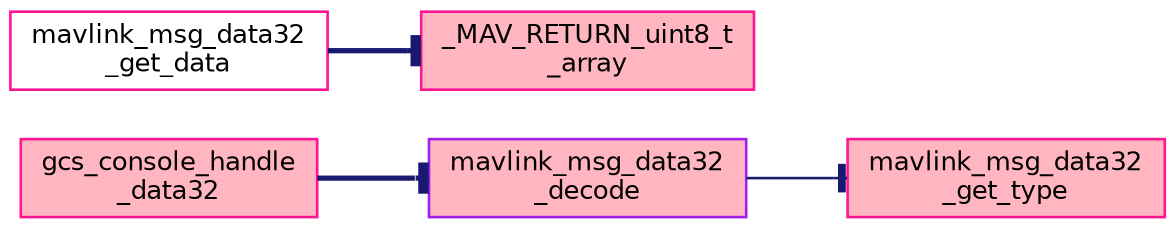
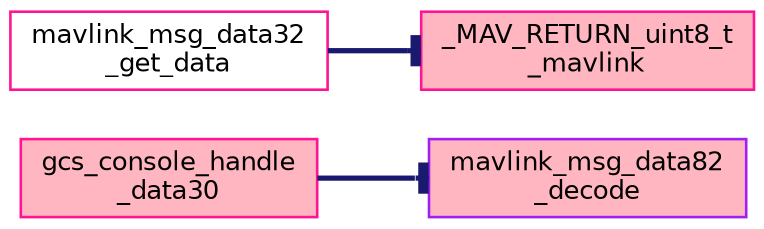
(588, 51) -> (588, 51)
(169, 178) -> (169, 178)
(588, 178) -> (588, 178)
(1006, 178) -> none
